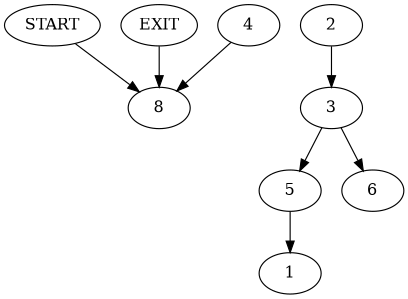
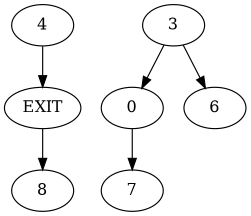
(52, 25) -> none
(331, 25) -> none
(208, 63) -> (43, 61)
(290, 191) -> (132, 108)
(290, 273) -> (132, 191)
